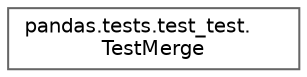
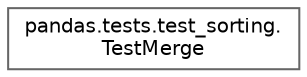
(154, 39) -> (154, 39)
